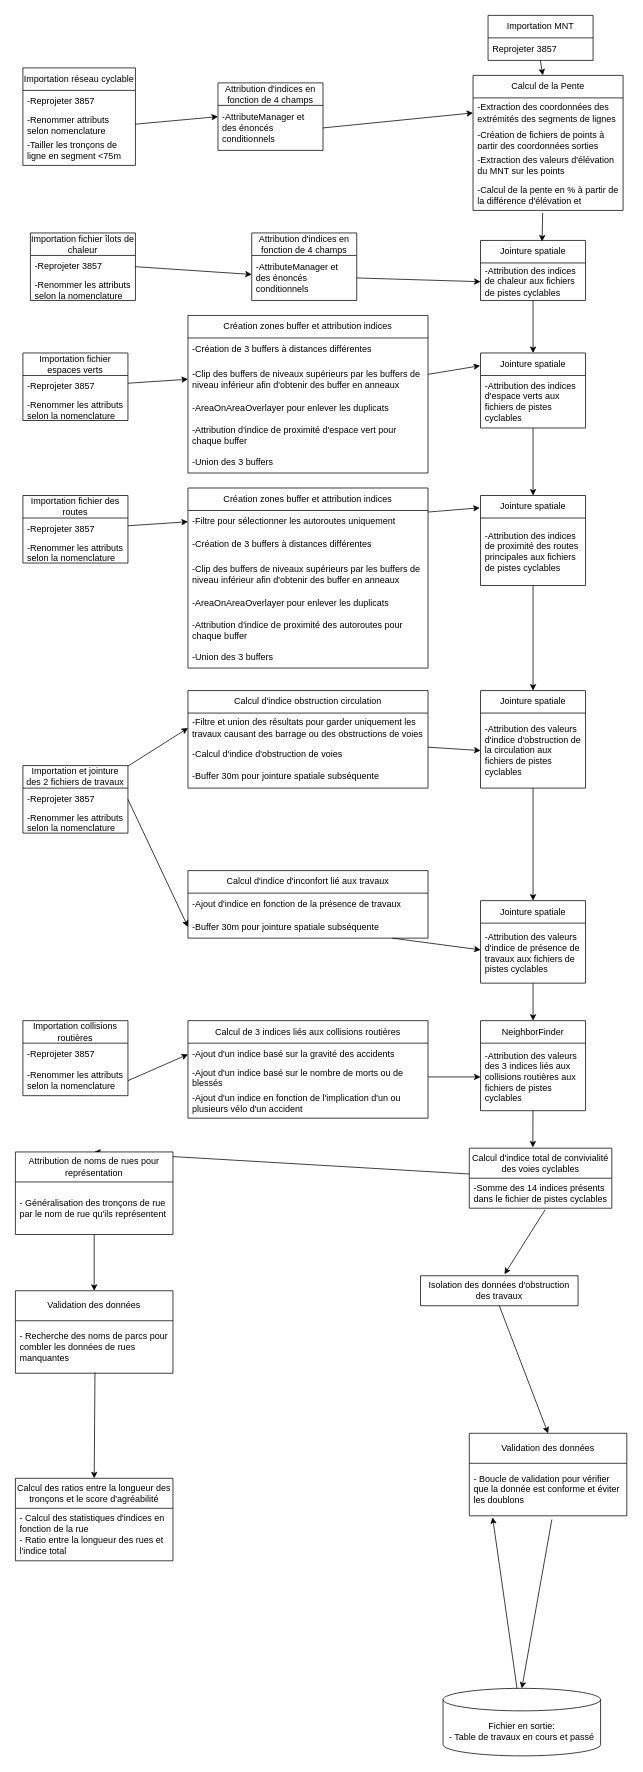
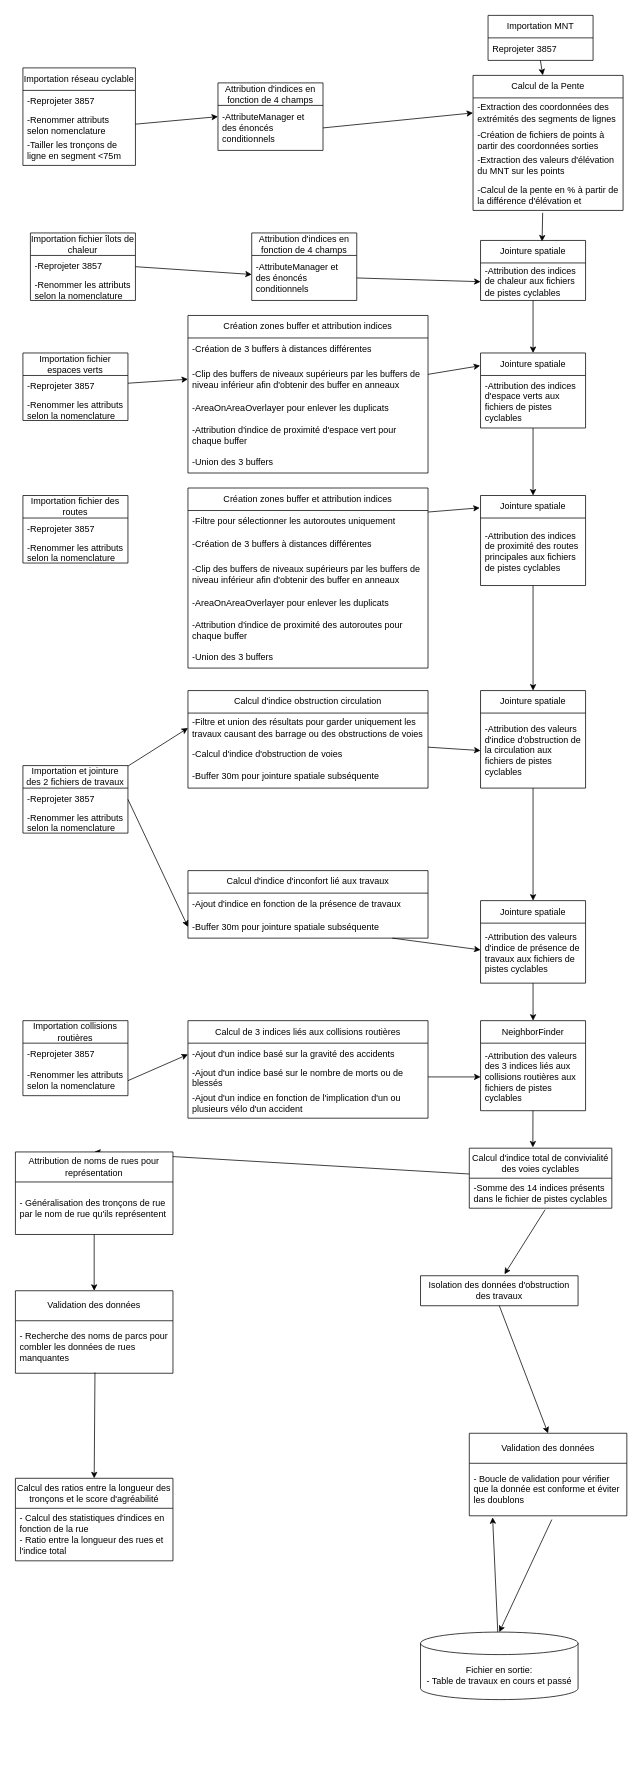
(156, 524) -> none
(522, 1722) -> (499, 1665)
